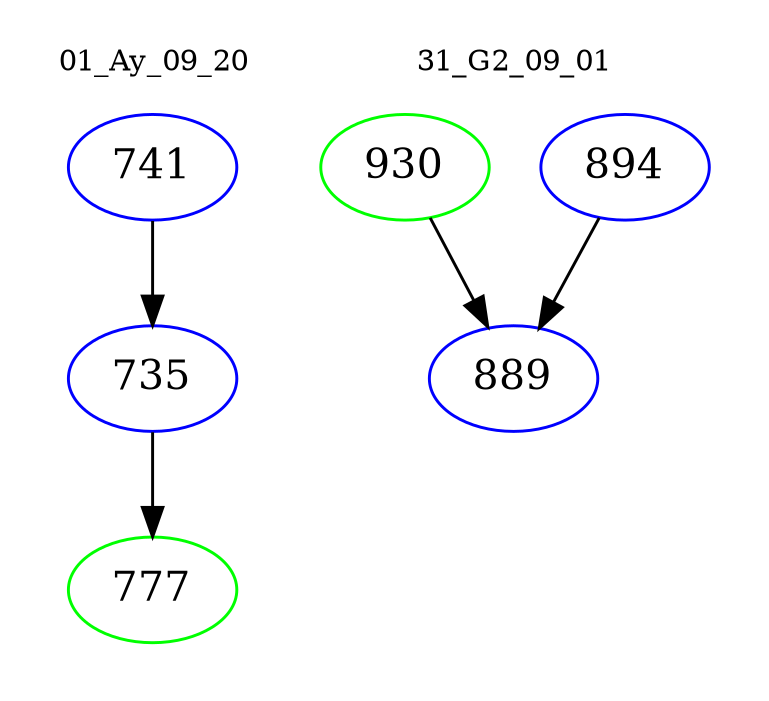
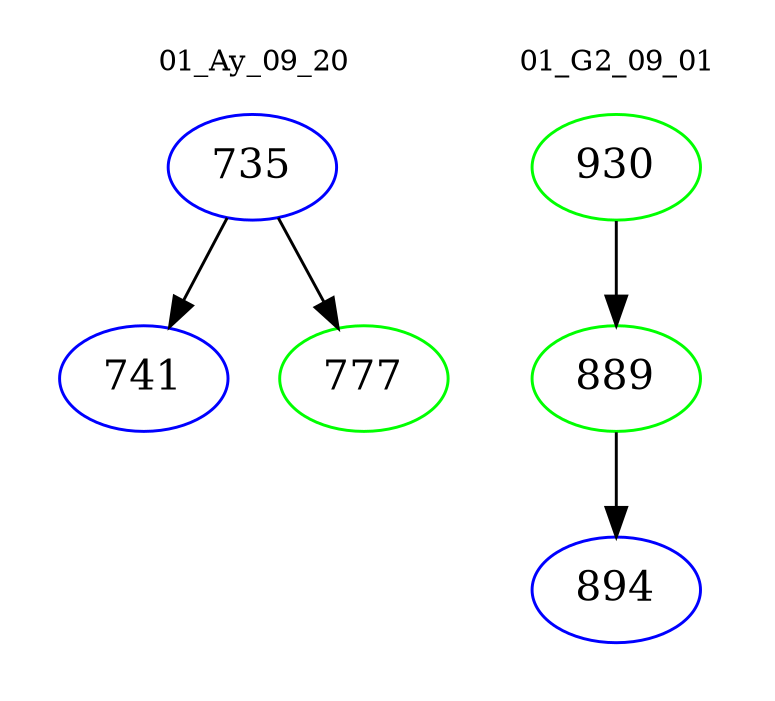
(515, 63) -> (618, 63)
(153, 259) -> (205, 259)
(576, 260) -> (616, 470)
(514, 379) -> (616, 379)
